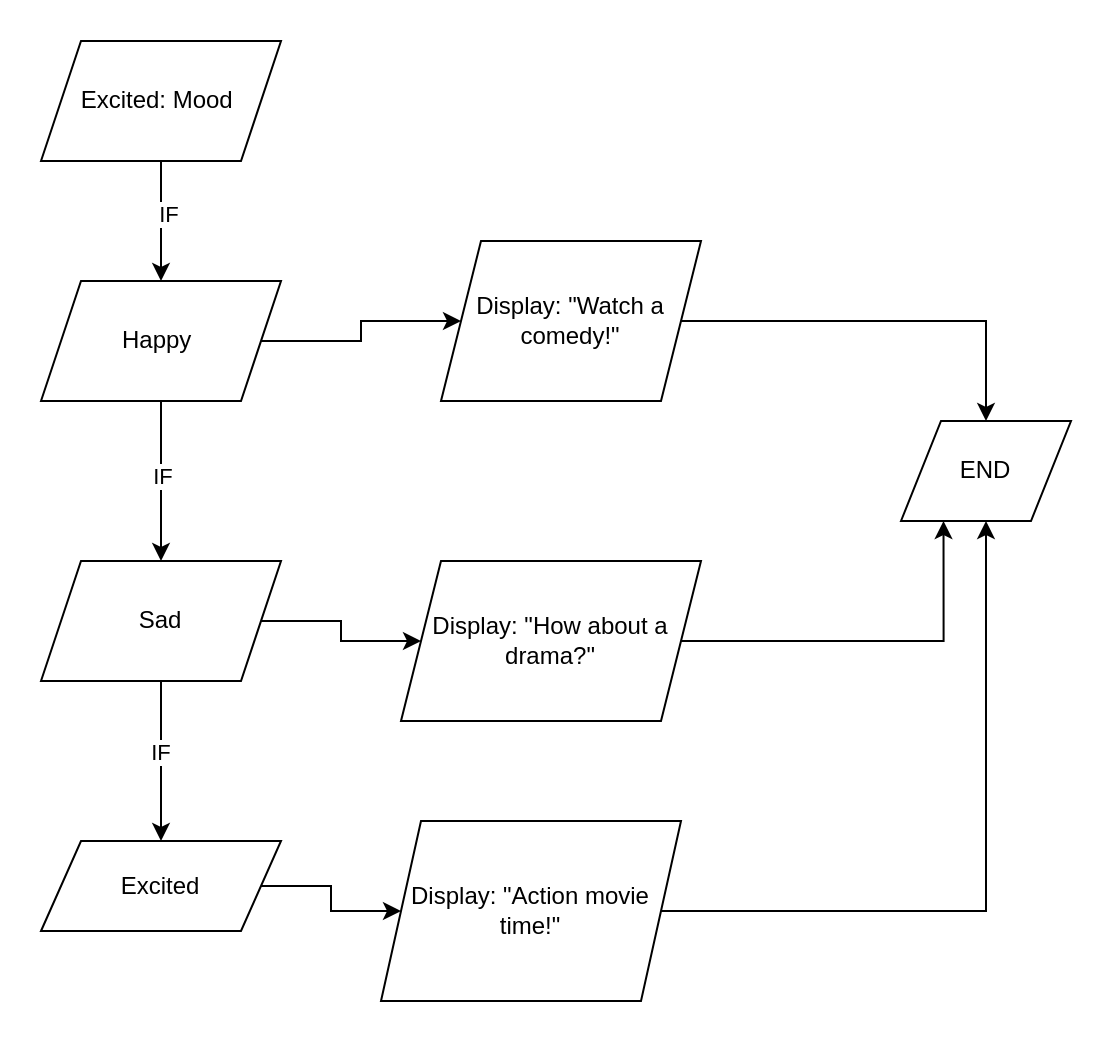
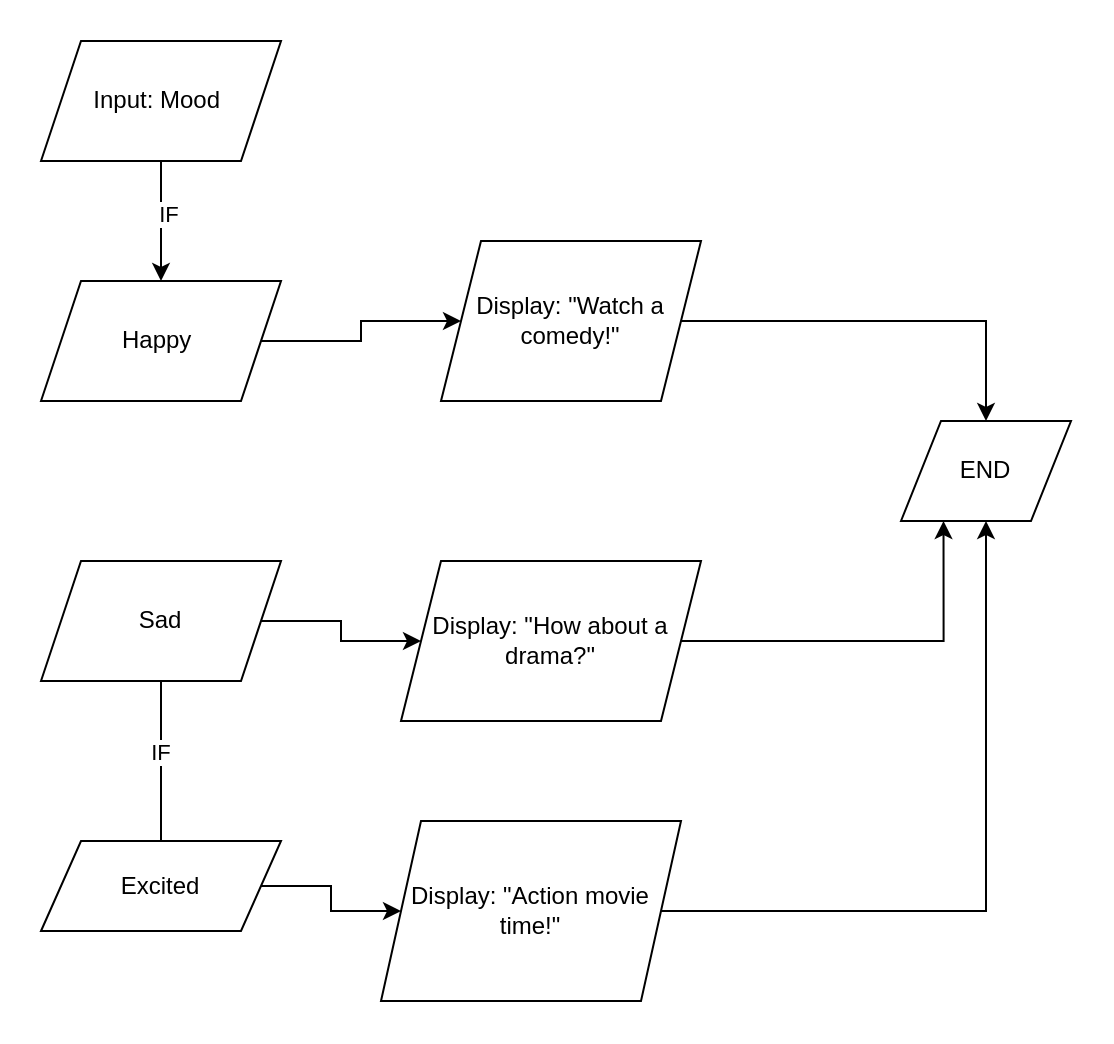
(161, 101) -> (161, 101)
(161, 474) -> none
(161, 826) -> (161, 831)
